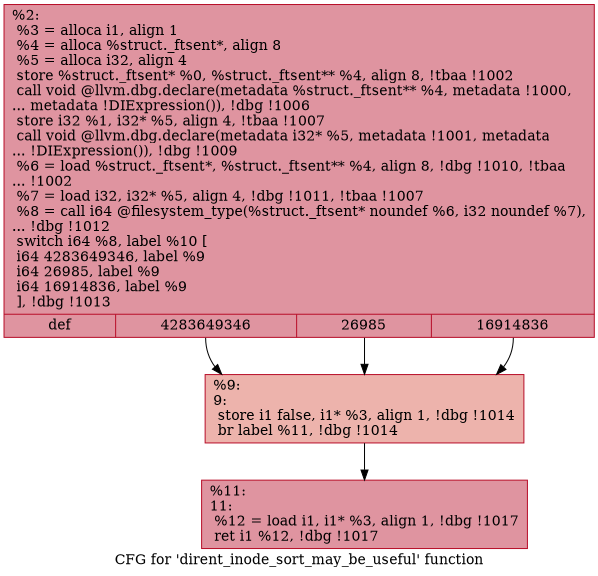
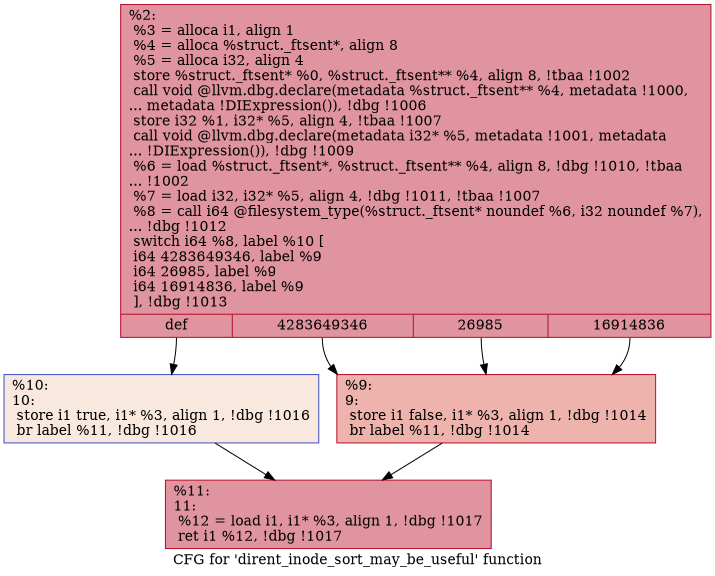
none -> (161, 409)
